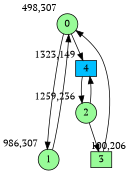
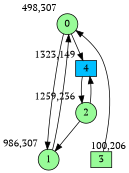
(93, 134) -> (70, 133)
